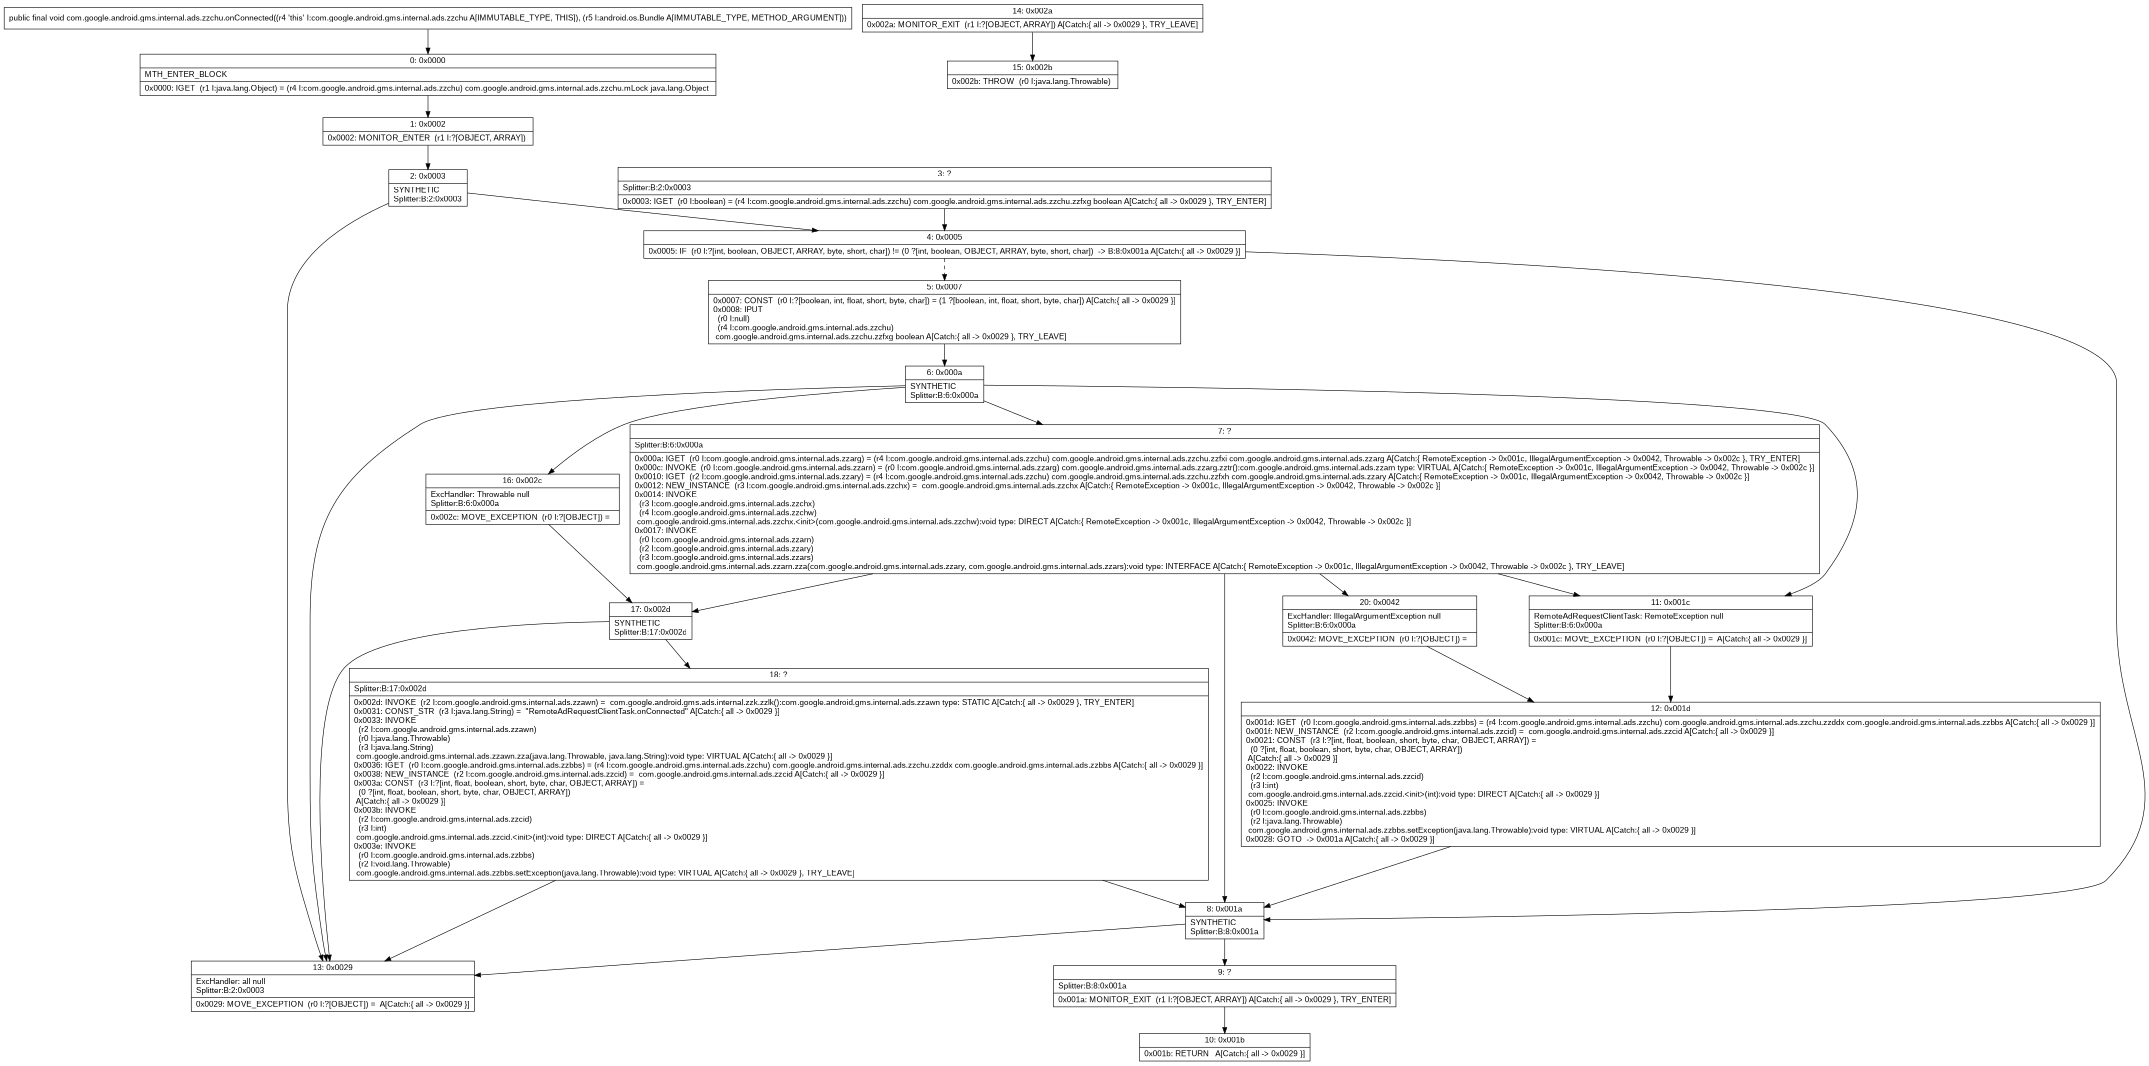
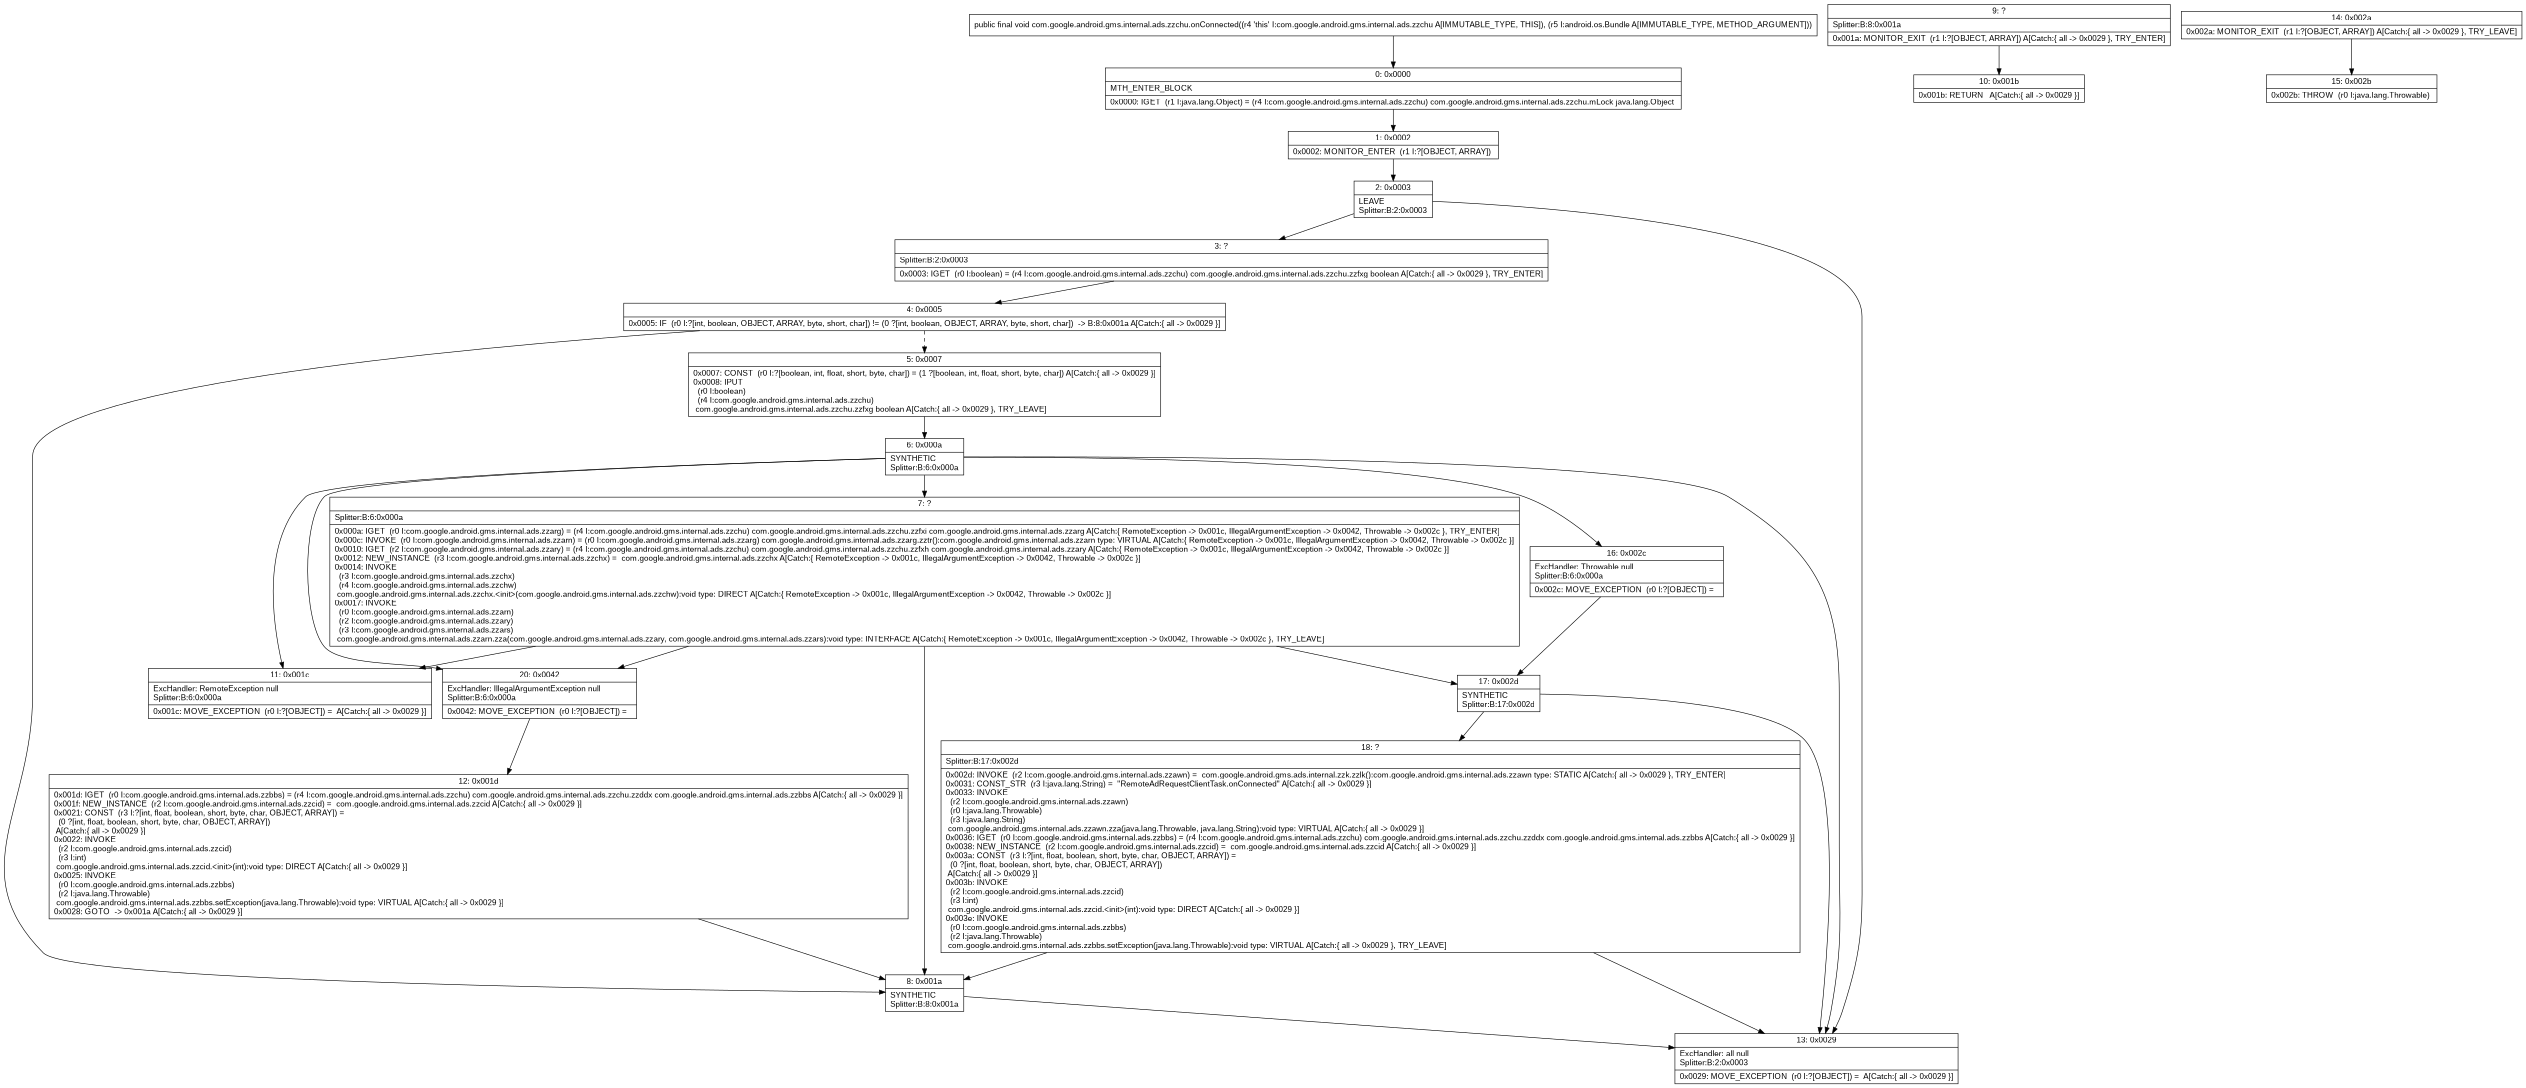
(417, 190) -> (1372, 201)
(640, 212) -> (1319, 226)
(732, 319) -> (720, 391)
none -> (324, 497)
(1629, 616) -> (216, 689)
(1671, 671) -> none
(402, 864) -> (994, 937)
(1225, 949) -> none
